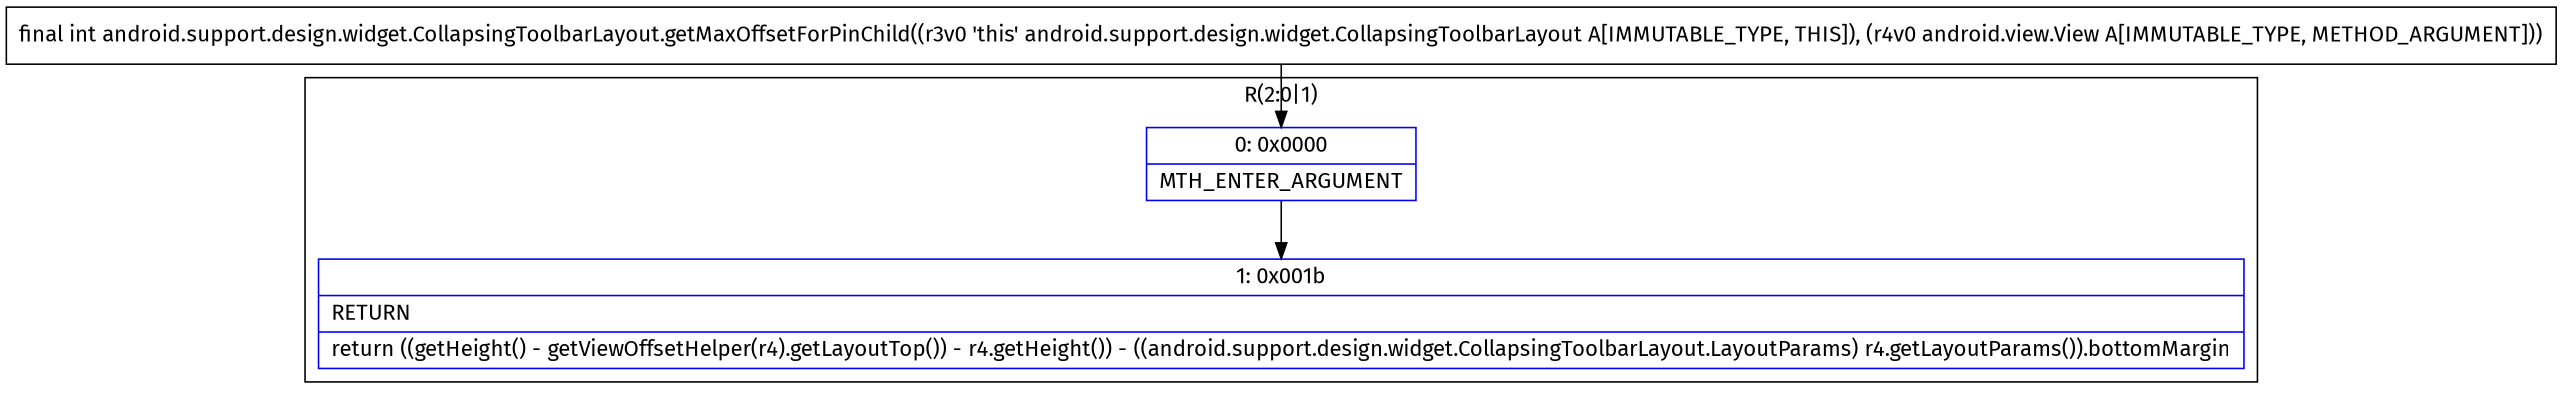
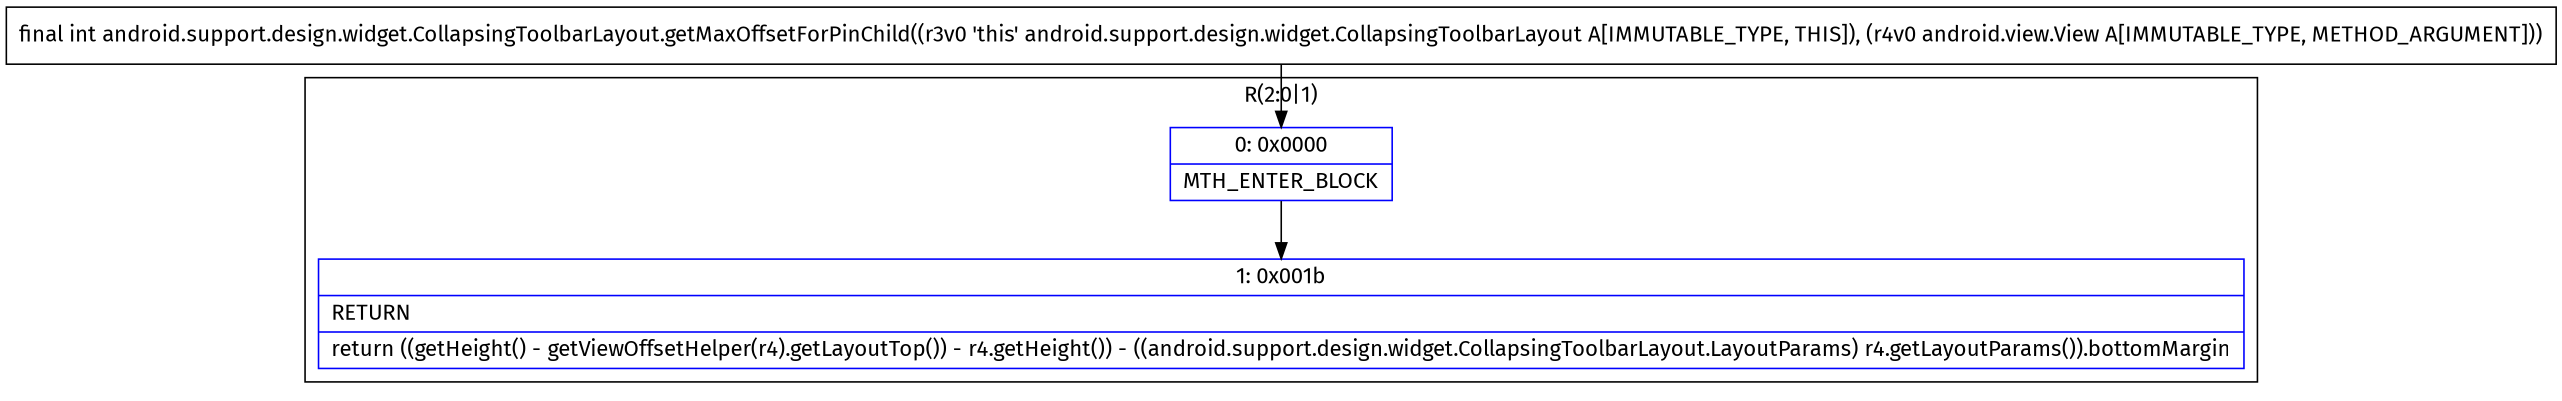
(1281, 181) -> (1281, 181)
